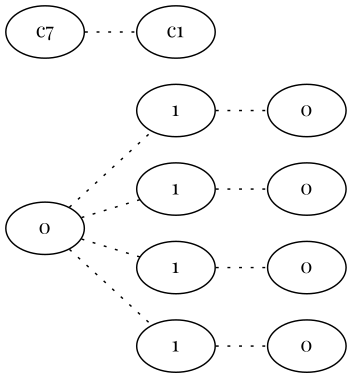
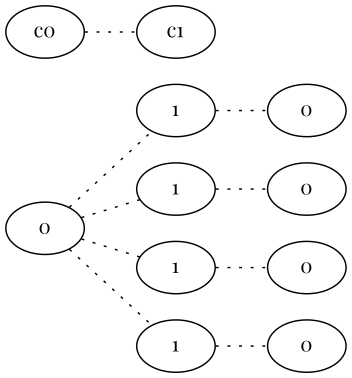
(45, 32) -> (45, 32)
